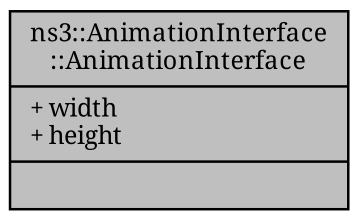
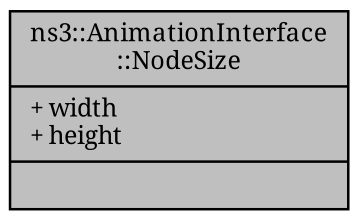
(179, 61) -> (179, 61)
